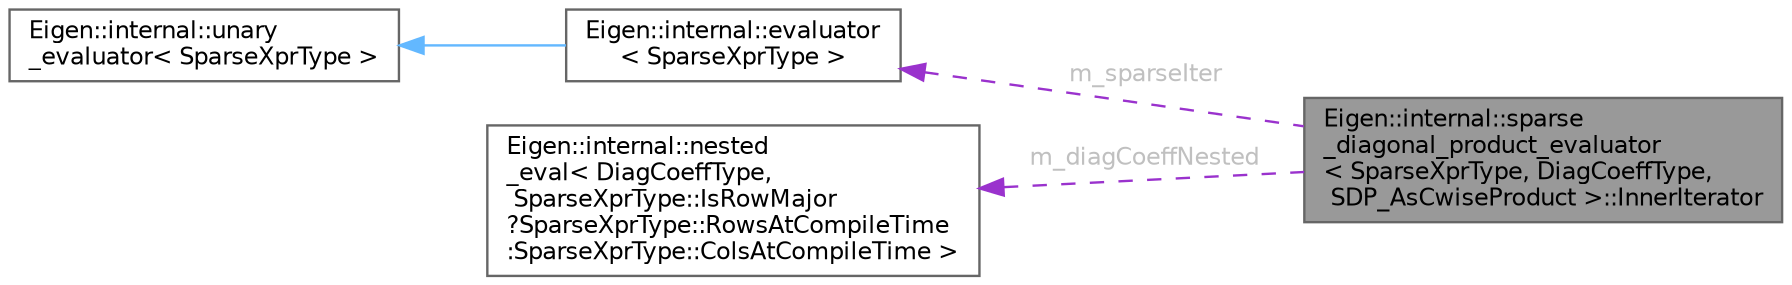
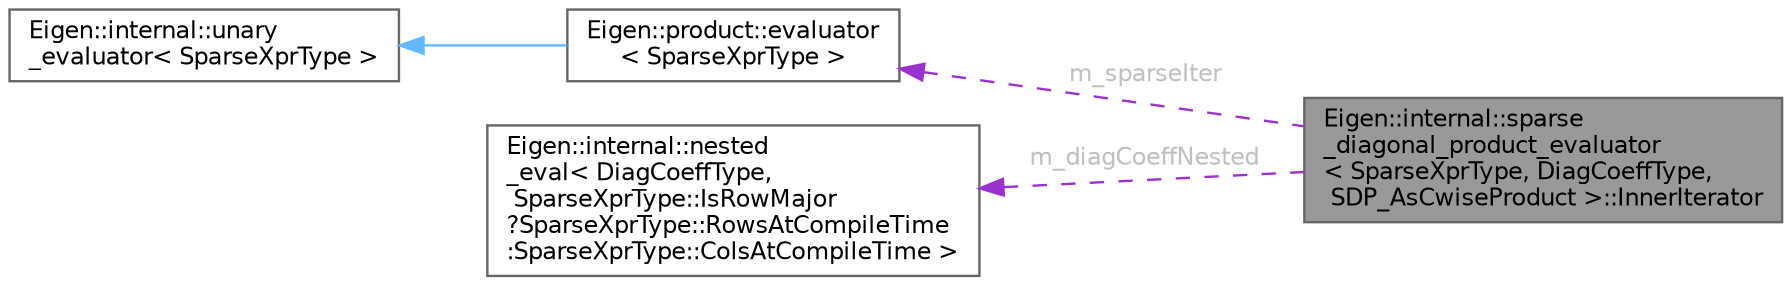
(733, 45) -> (733, 45)
